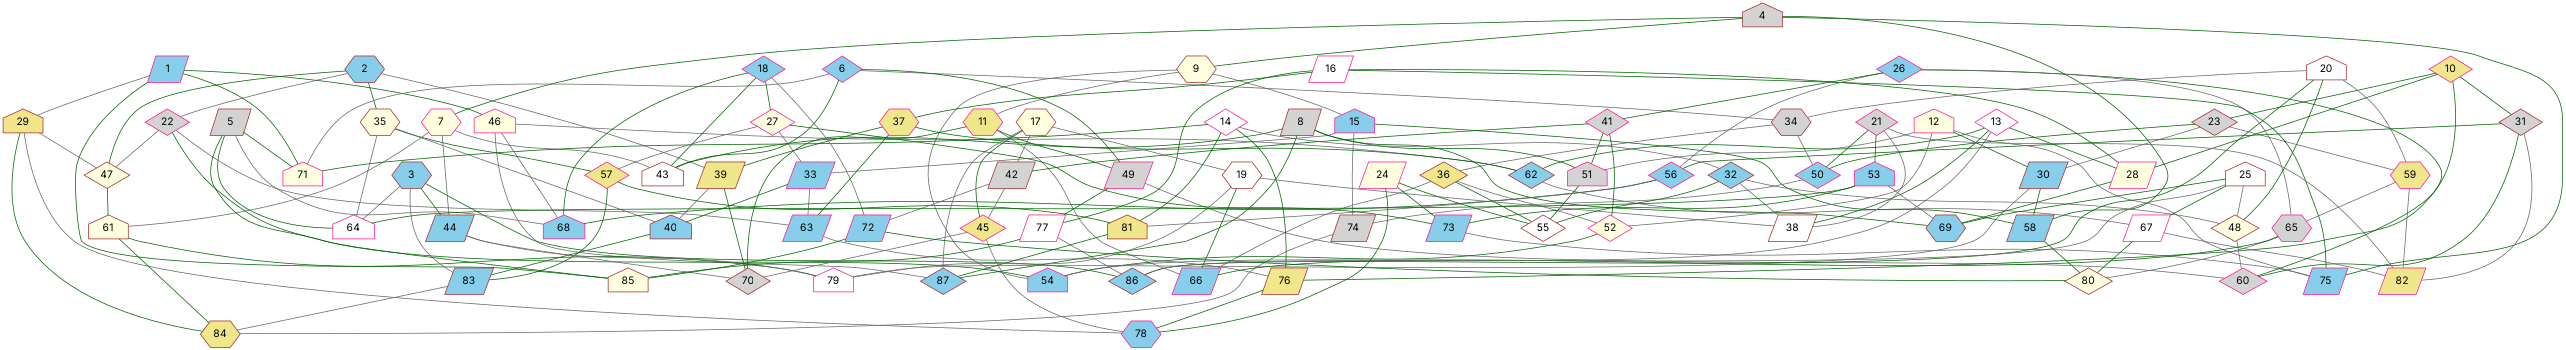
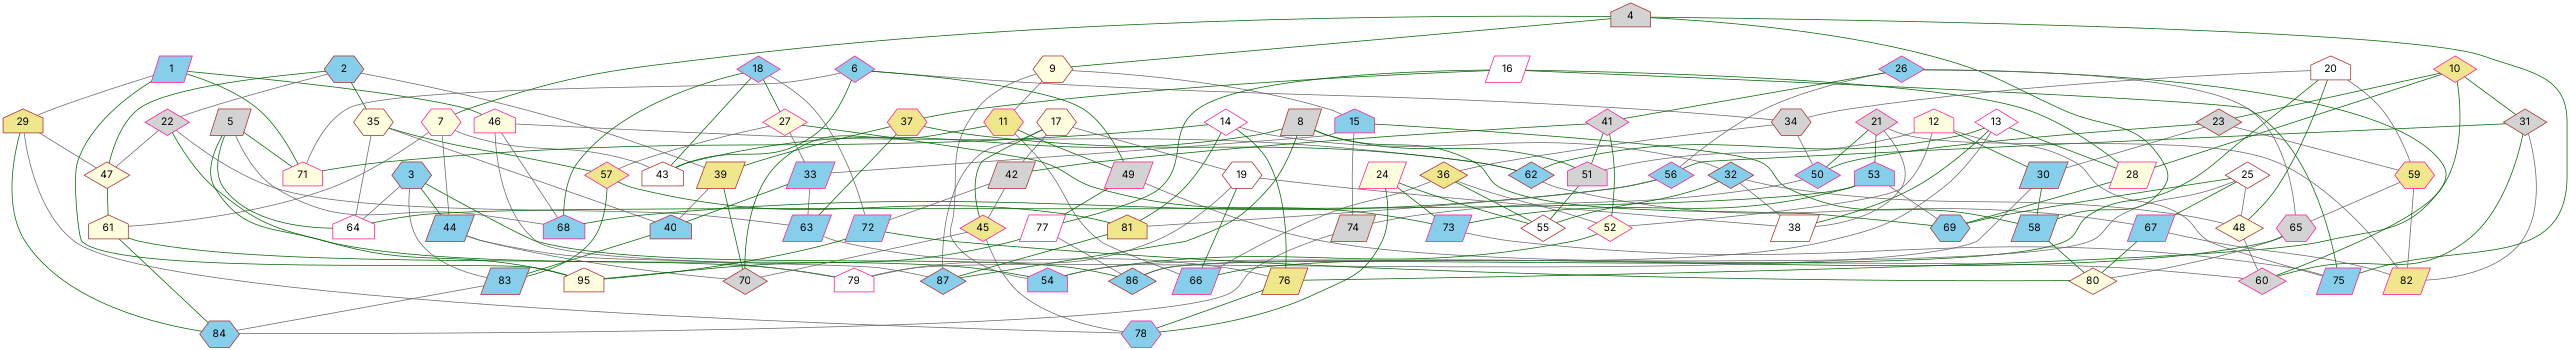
(2245, 175) -> (2248, 175)
(2147, 228) -> (2151, 228)
(628, 281) -> (584, 281)
(220, 334) -> (220, 334)
